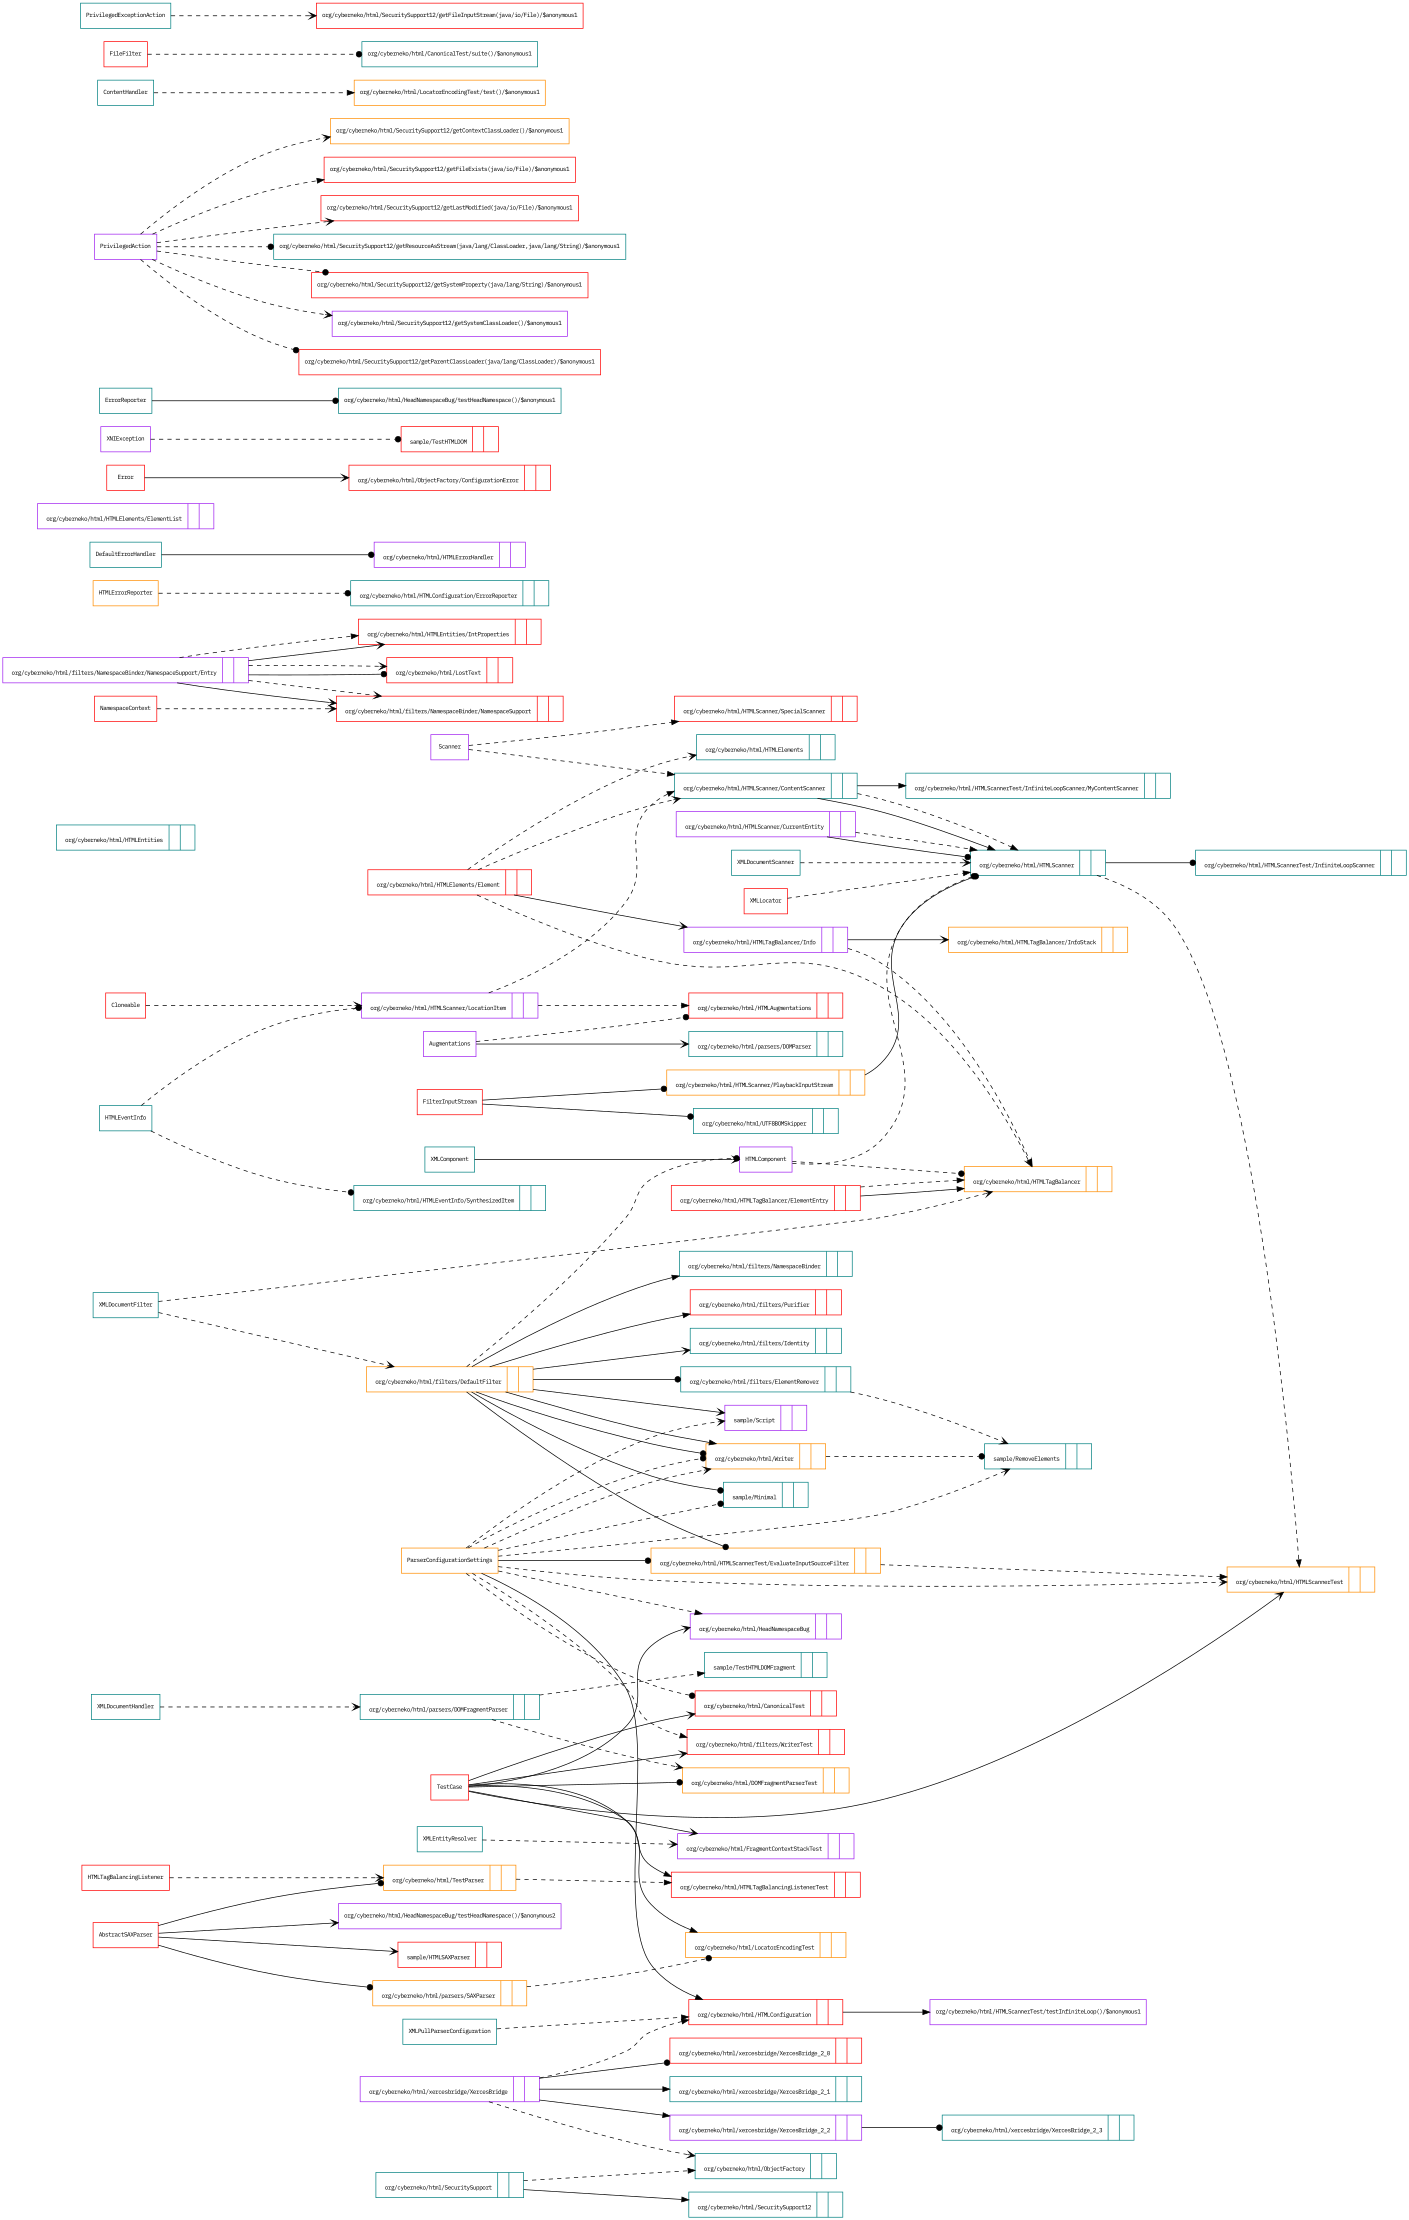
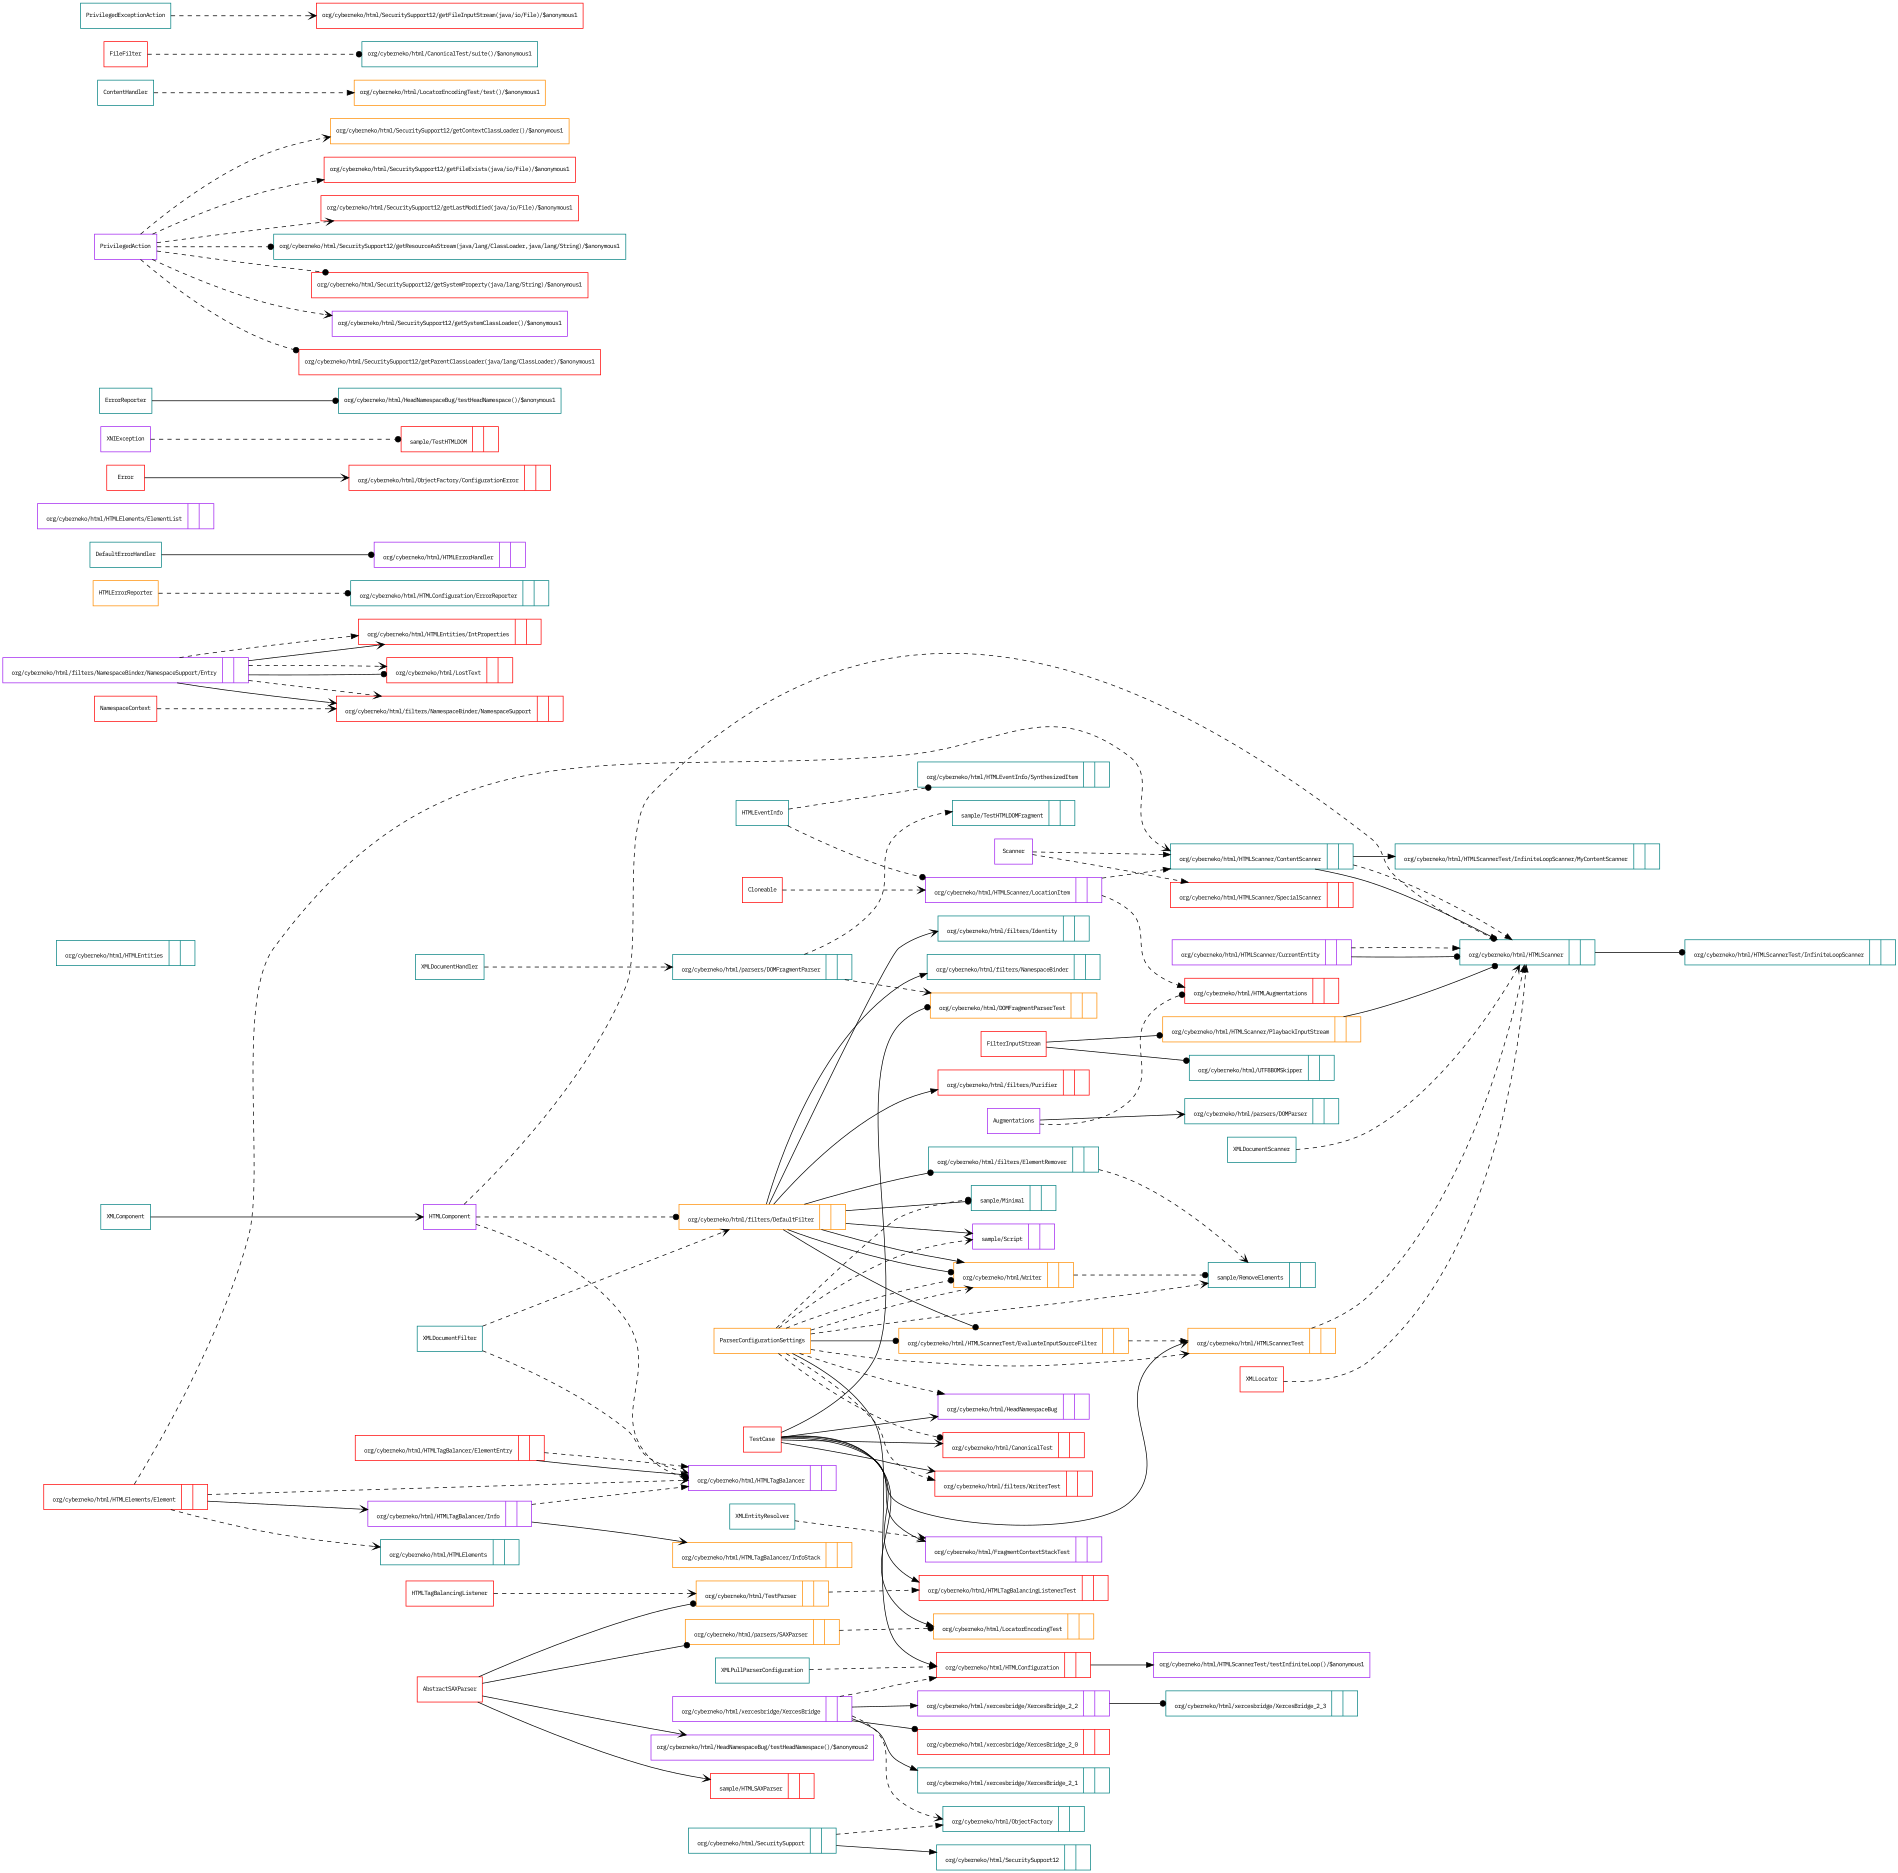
(1038, 1179) -> (762, 1478)
(1254, 1191) -> (1453, 1175)
(603, 1243) -> (575, 1217)
